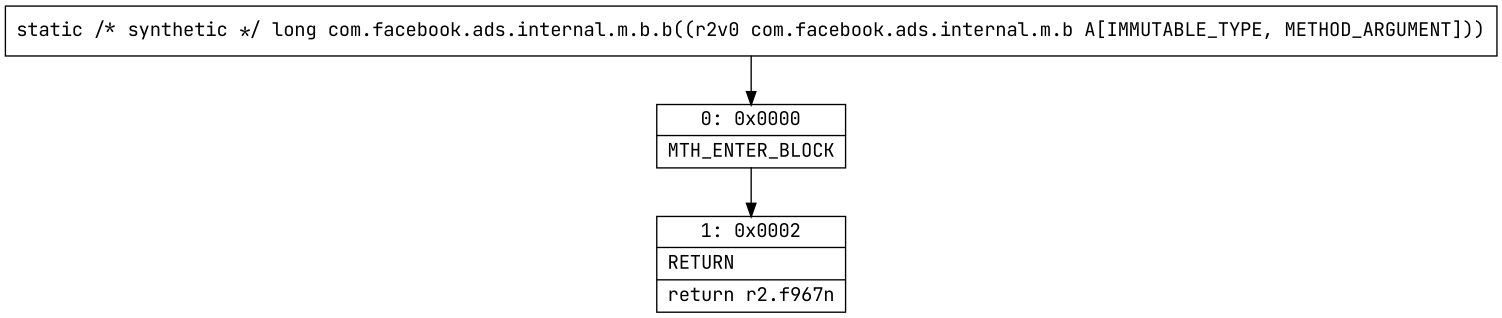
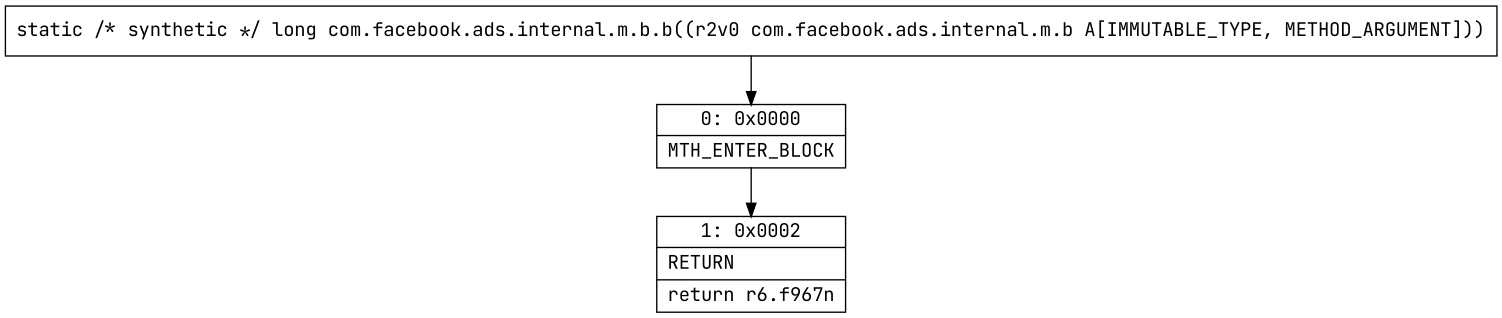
(751, 295) -> (751, 295)
